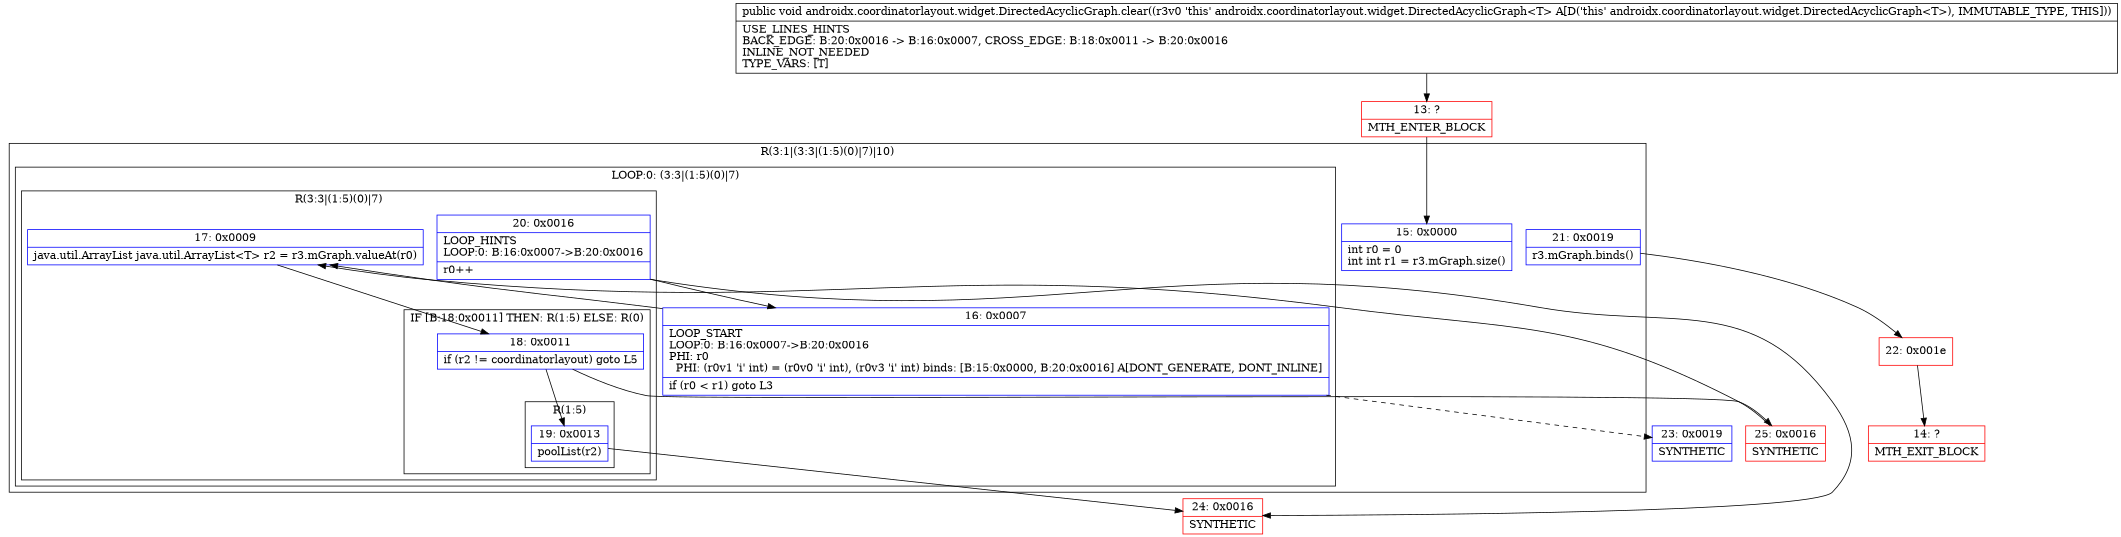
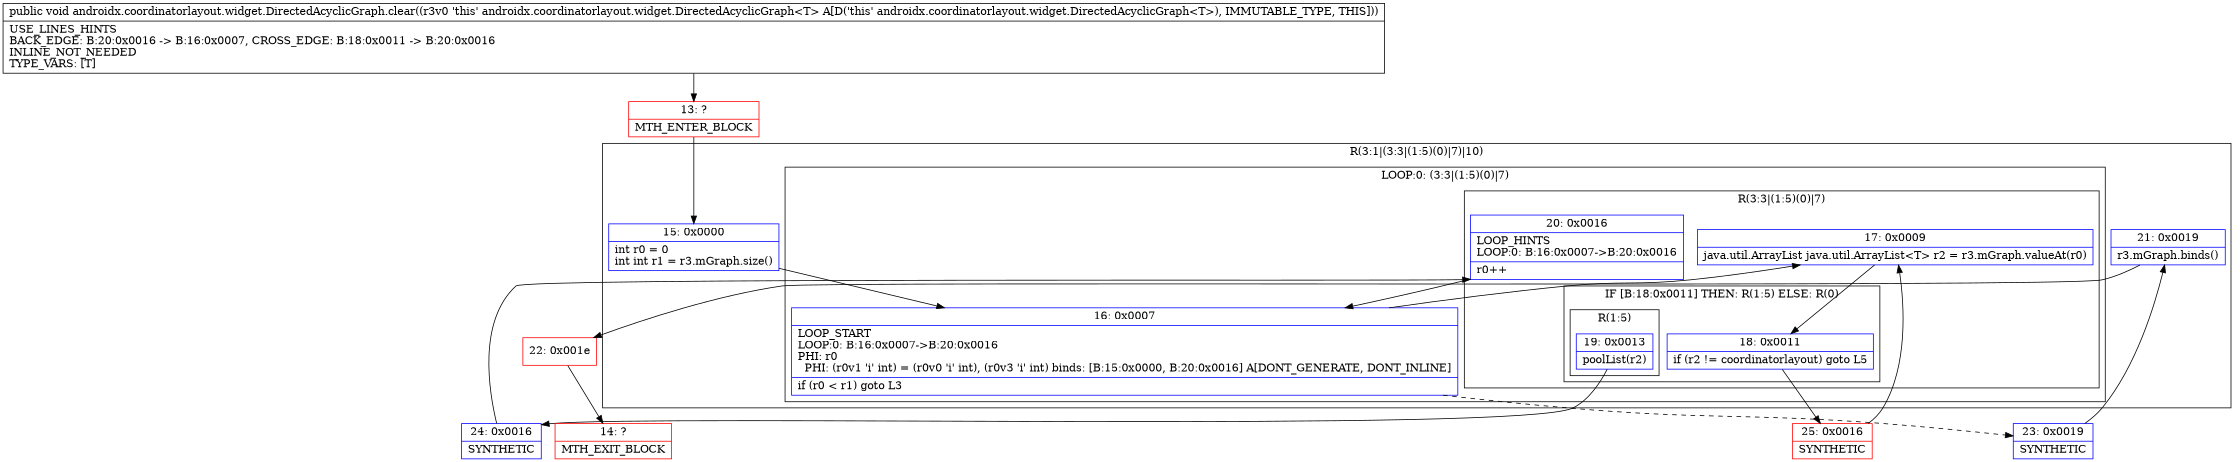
none -> (870, 290)
(1585, 313) -> (808, 281)
none -> (2135, 354)
(554, 394) -> none
(1223, 516) -> (501, 441)
